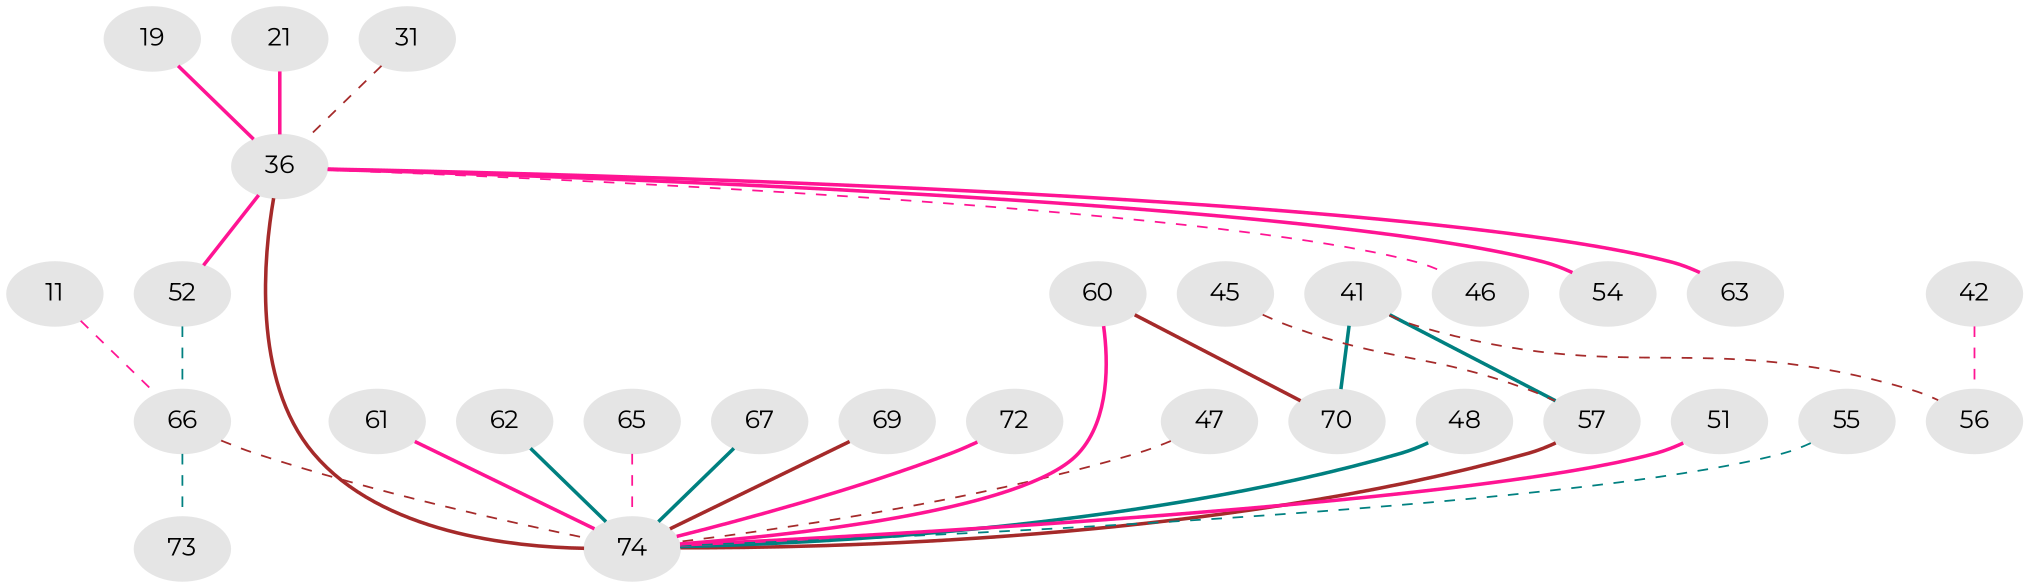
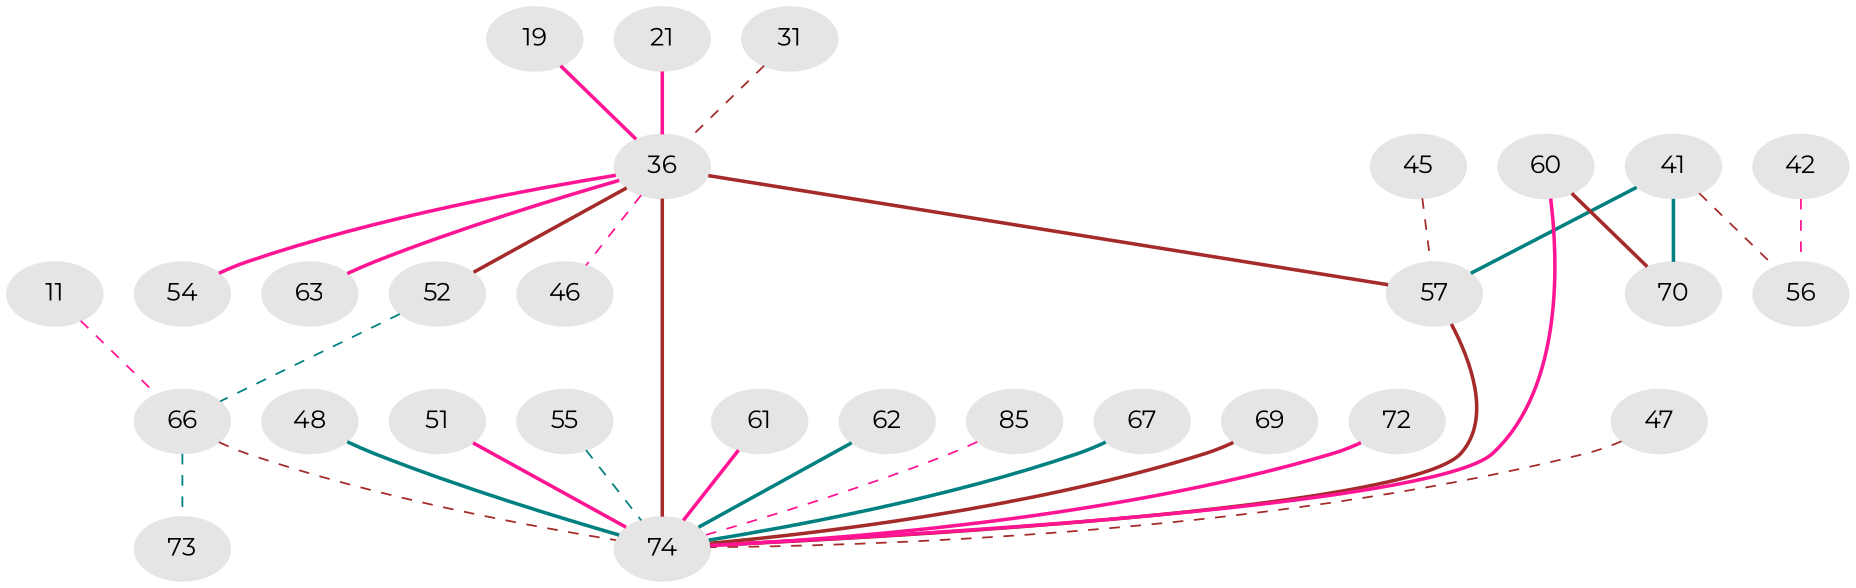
(231, 230) -> (550, 230)
none -> (1048, 230)
(632, 421) -> (1015, 421)
